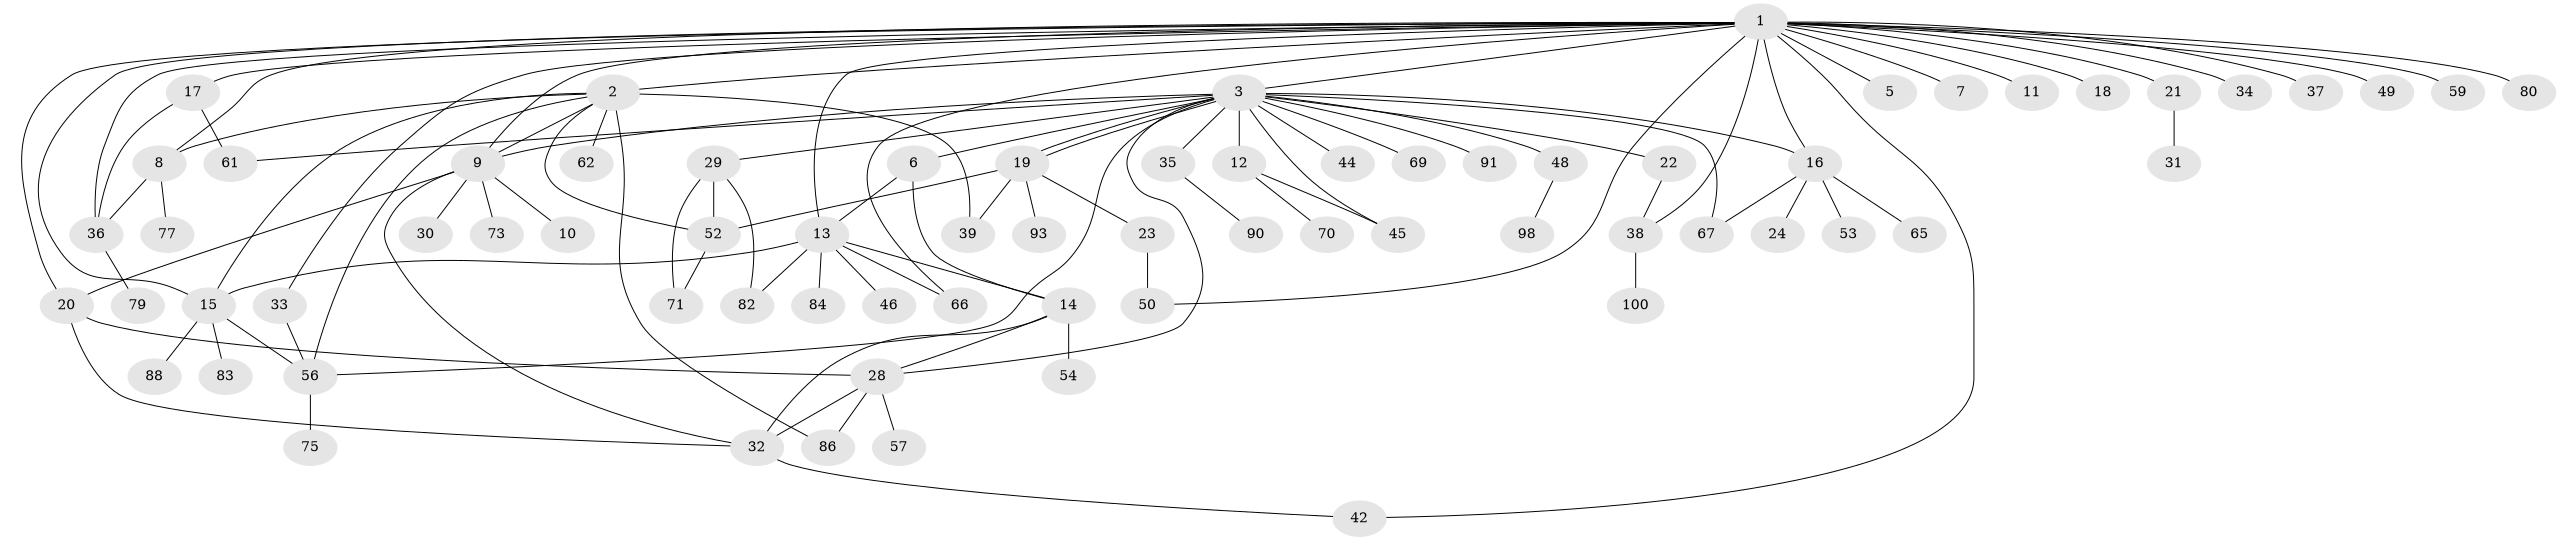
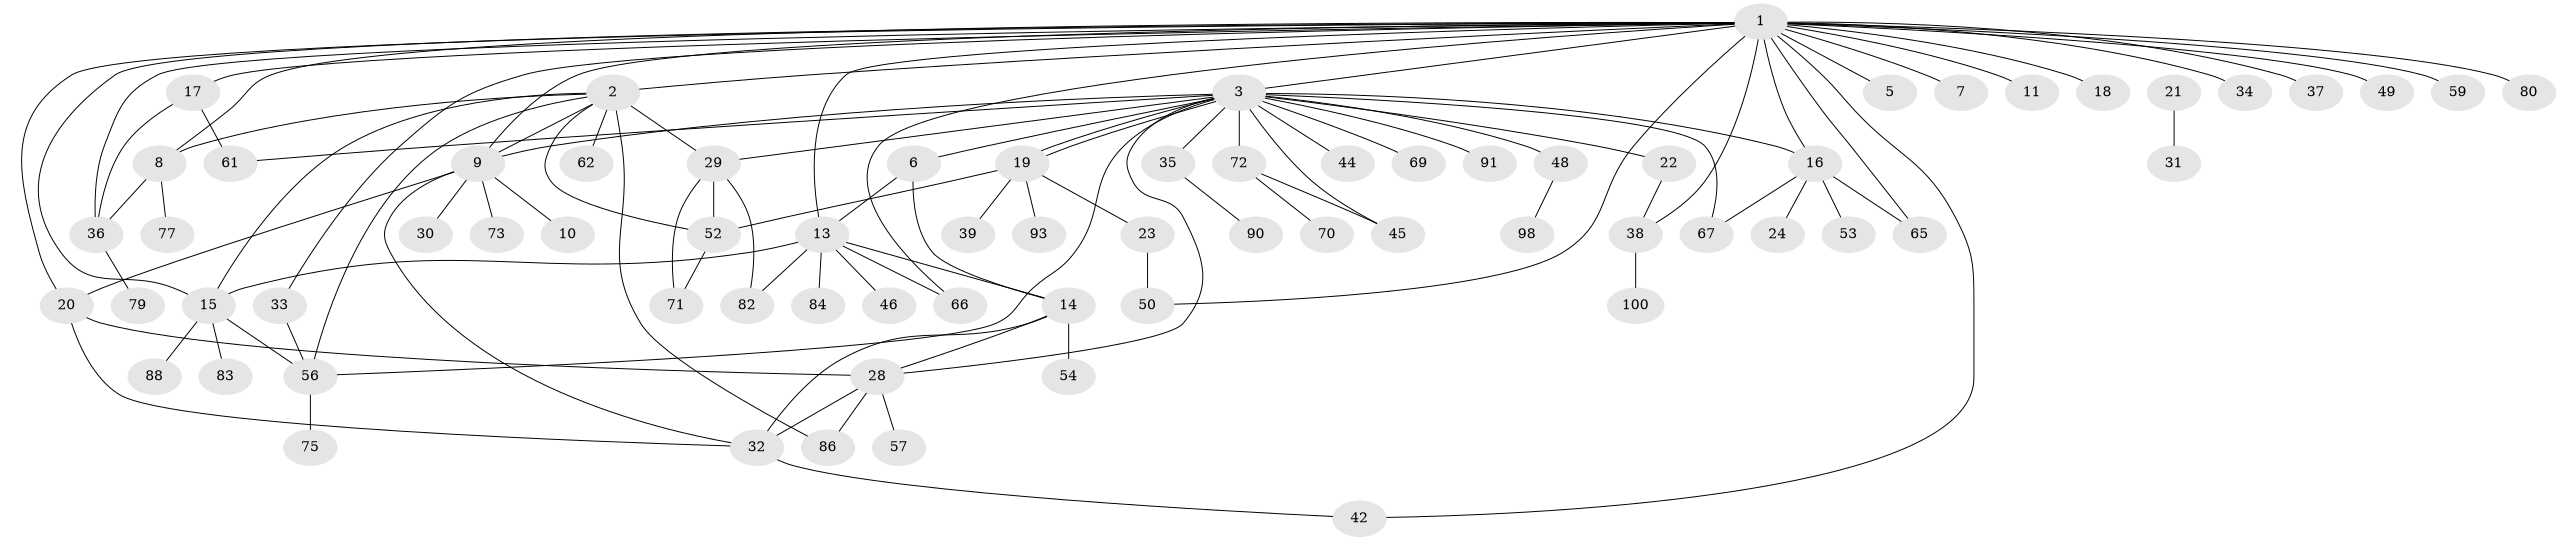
(1973, 41) -> (1837, 130)
(816, 106) -> (659, 125)
(1239, 164) -> (1239, 164)
